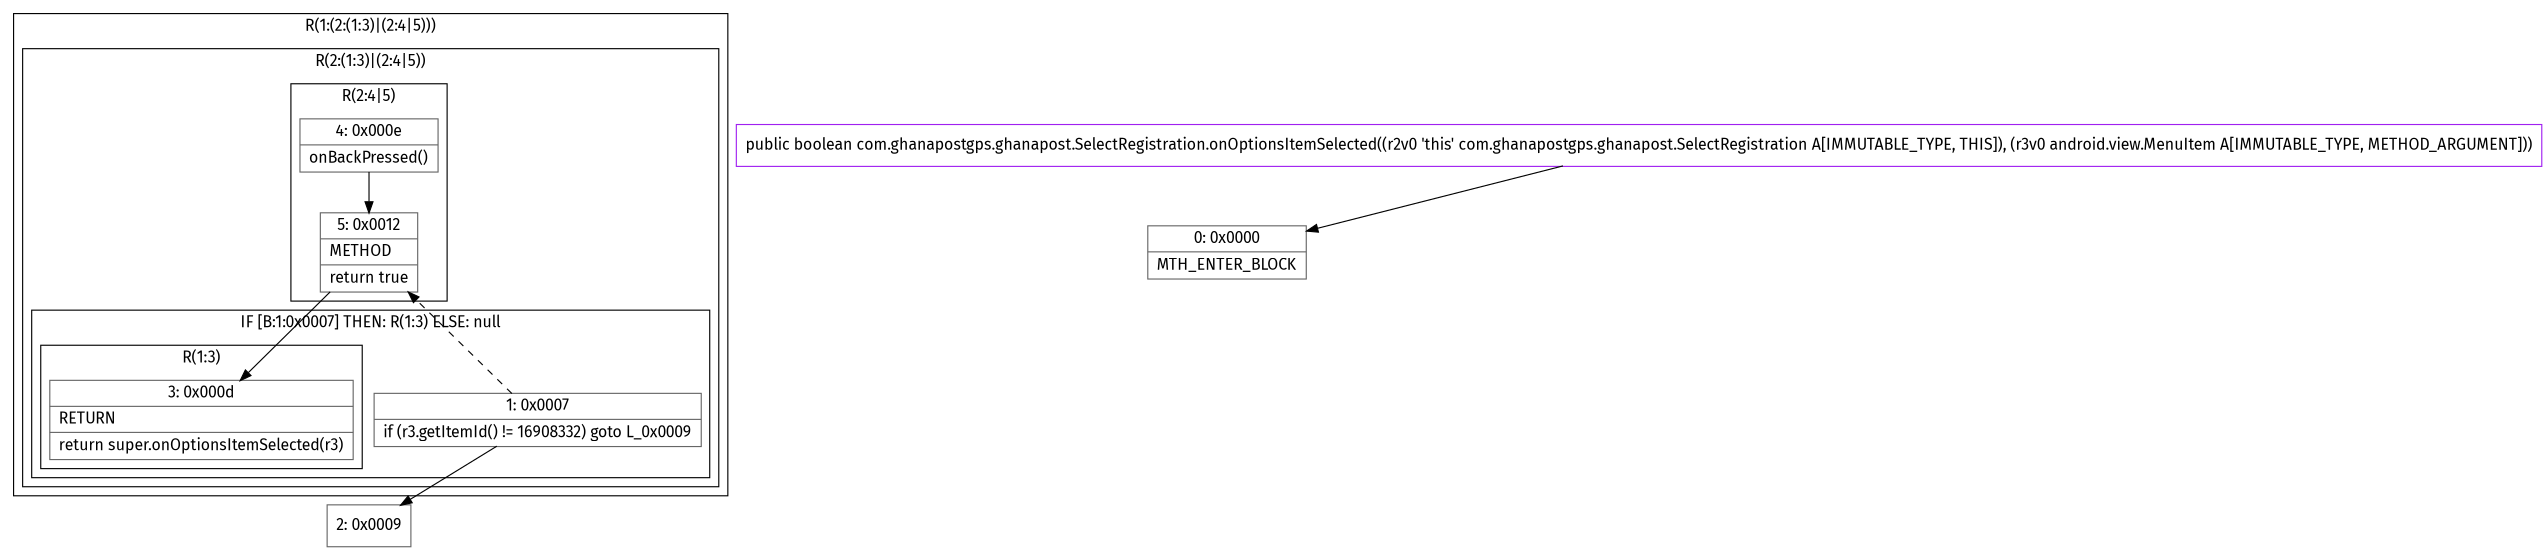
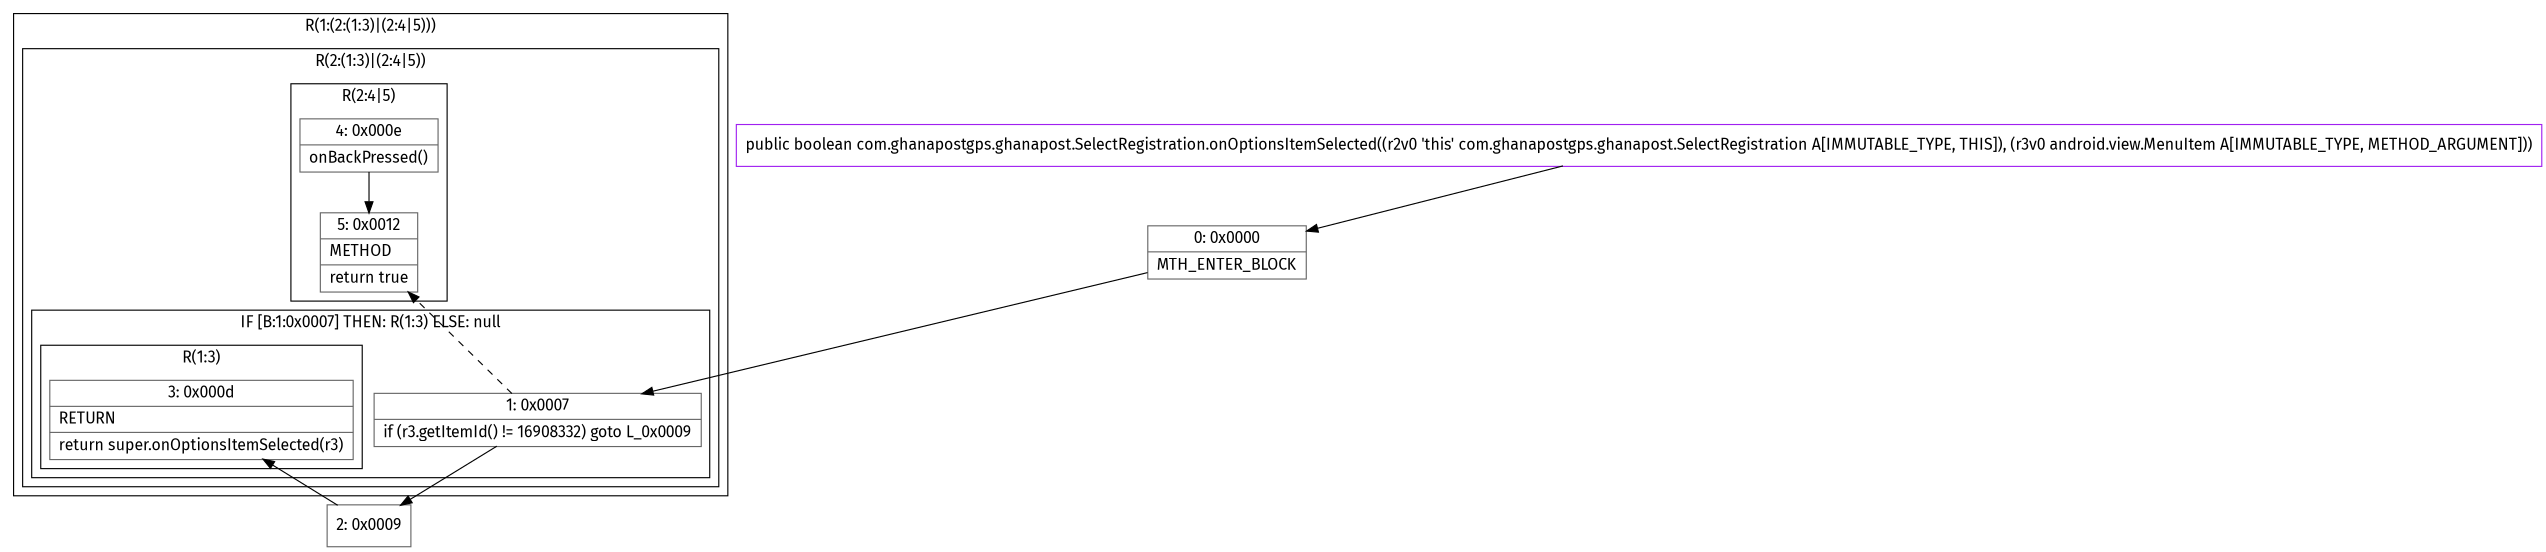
(289, 332) -> (305, 485)
none -> (900, 332)
